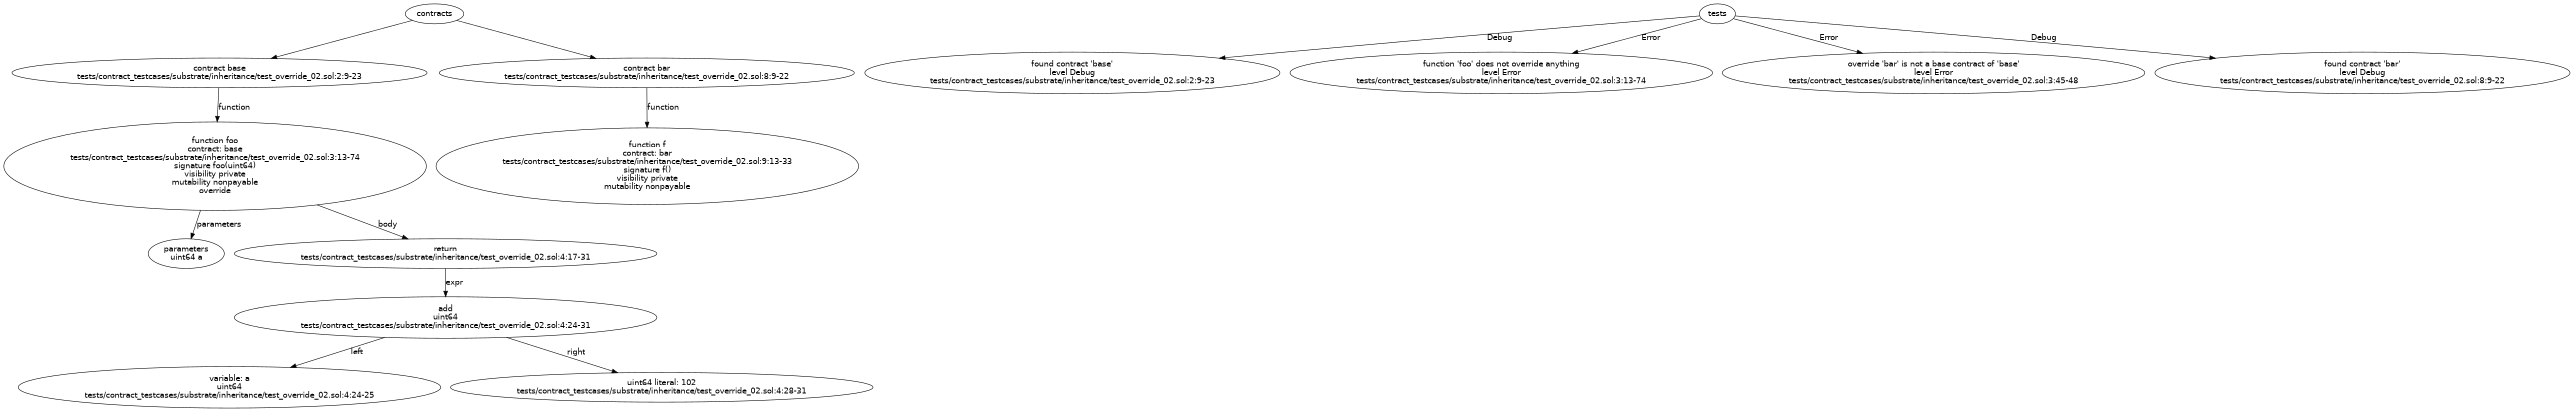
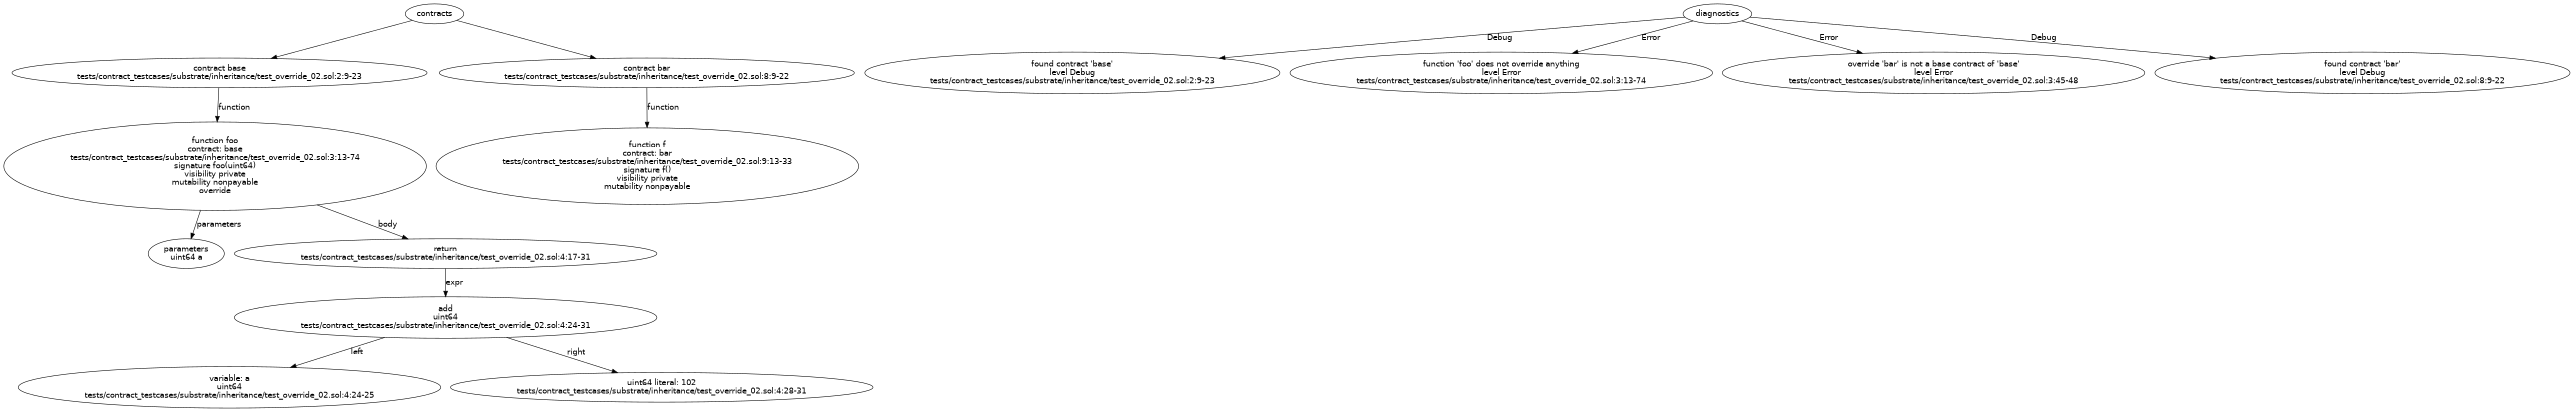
(1717, 14) -> (1717, 14)
